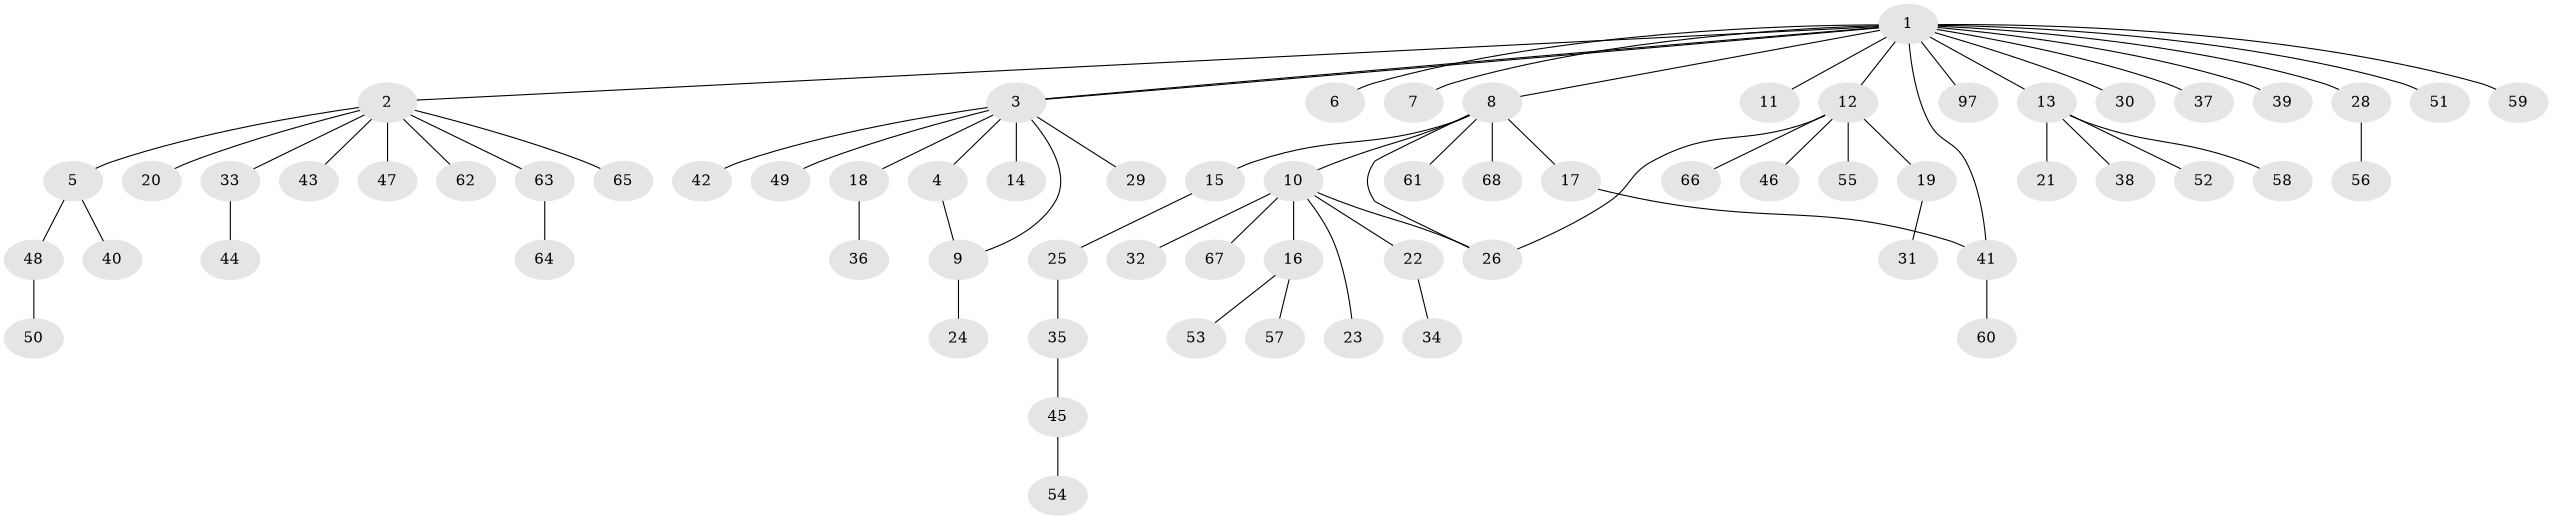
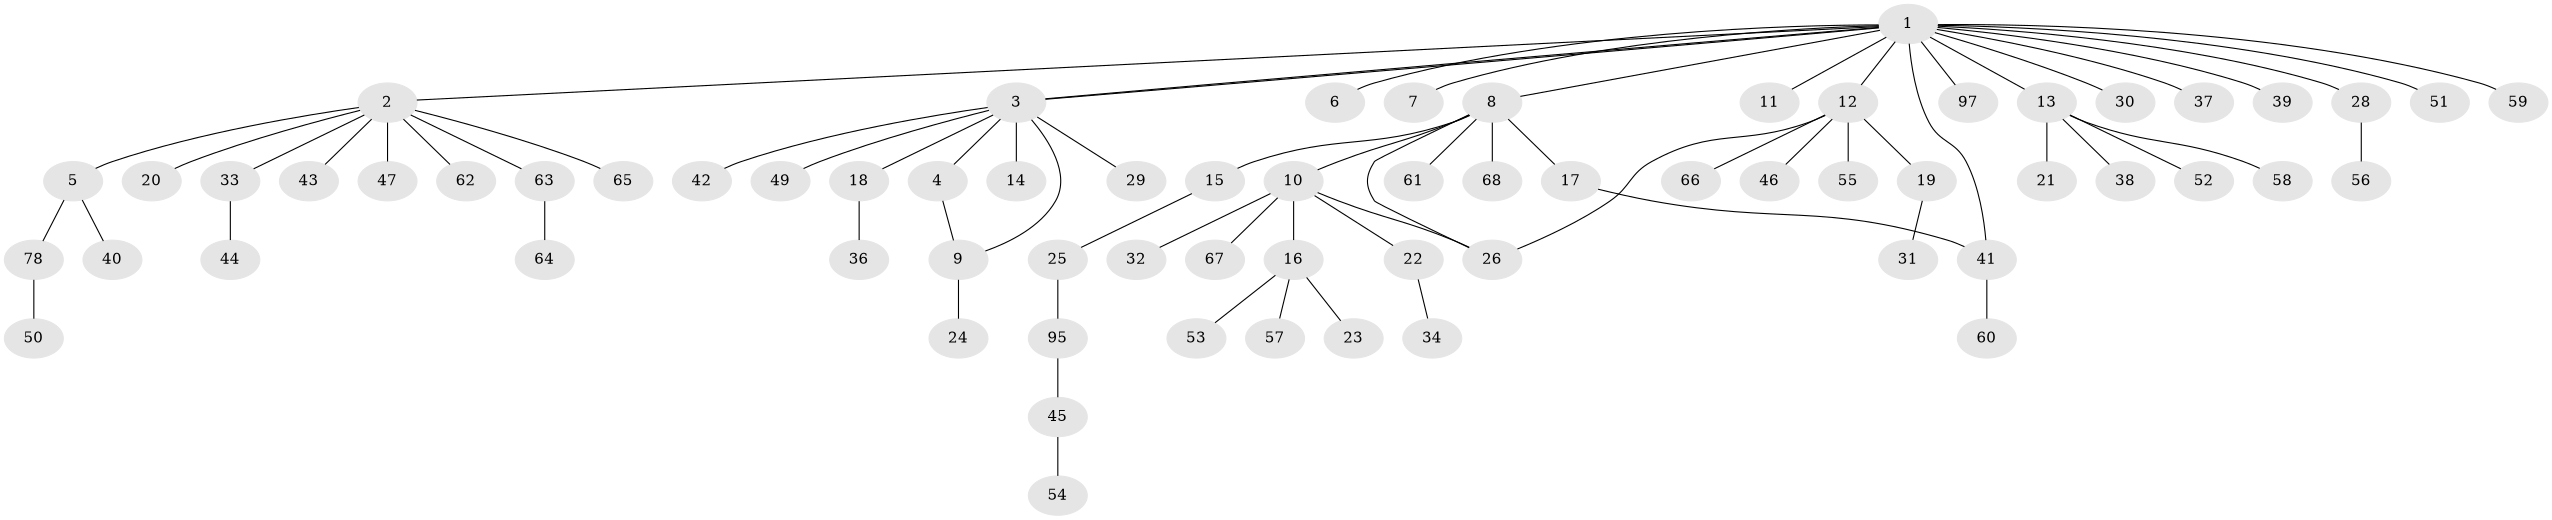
(1339, 255) -> (1324, 299)
(34, 260) -> (34, 260)
(1058, 338) -> (1058, 338)
